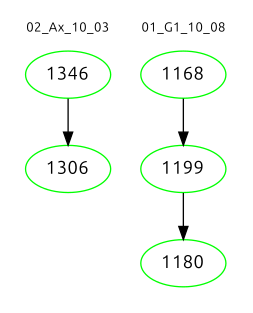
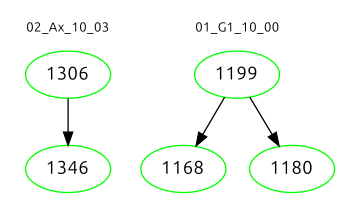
(184, 28) -> (238, 28)
(68, 115) -> (68, 115)
(183, 115) -> (214, 116)
